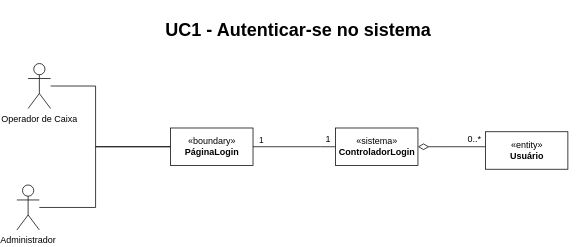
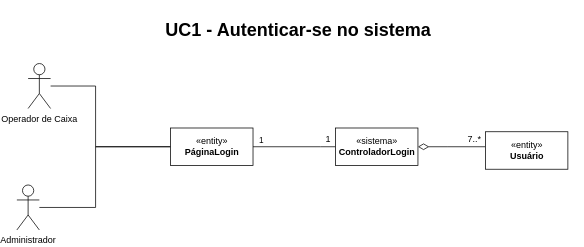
(475, 139) -> (475, 139)
(212, 147) -> (212, 147)
